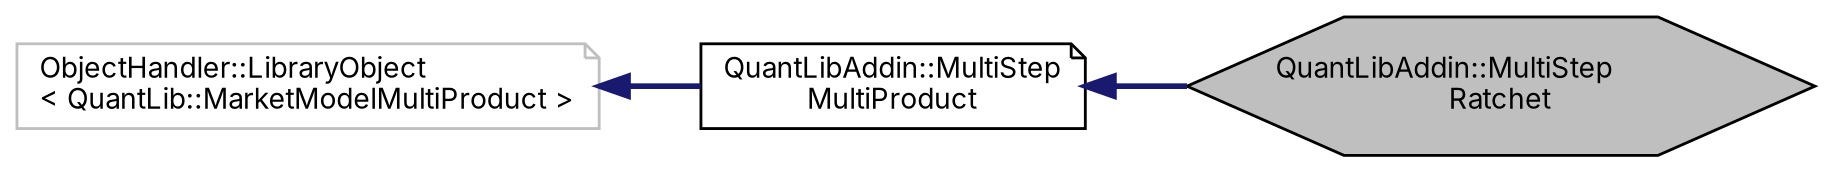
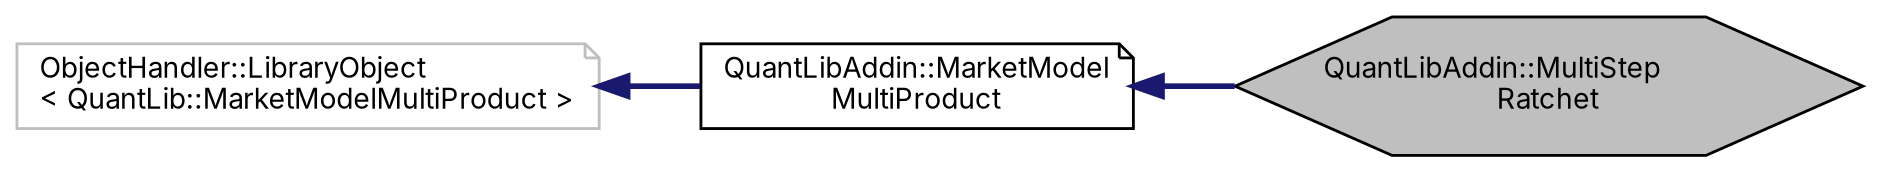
(893, 86) -> (917, 86)
